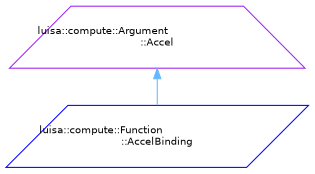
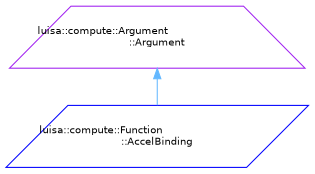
(157, 37) -> (157, 37)
